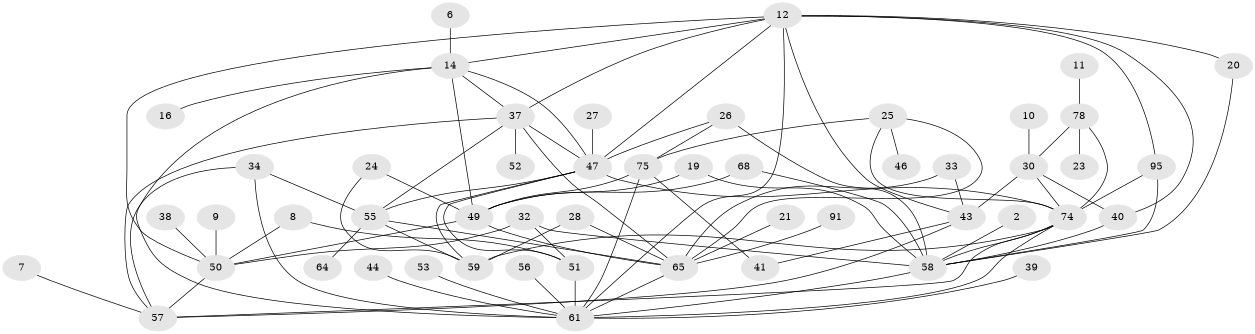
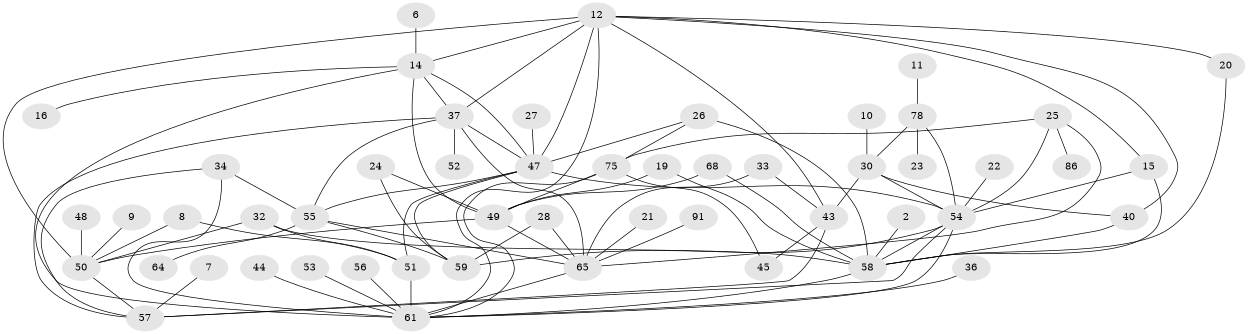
(901, 167) -> (1072, 167)
none -> (994, 167)
(1157, 167) -> (1149, 167)
(166, 217) -> (81, 217)
(1068, 217) -> (957, 217)
(760, 268) -> (764, 268)
(1032, 268) -> (971, 268)
